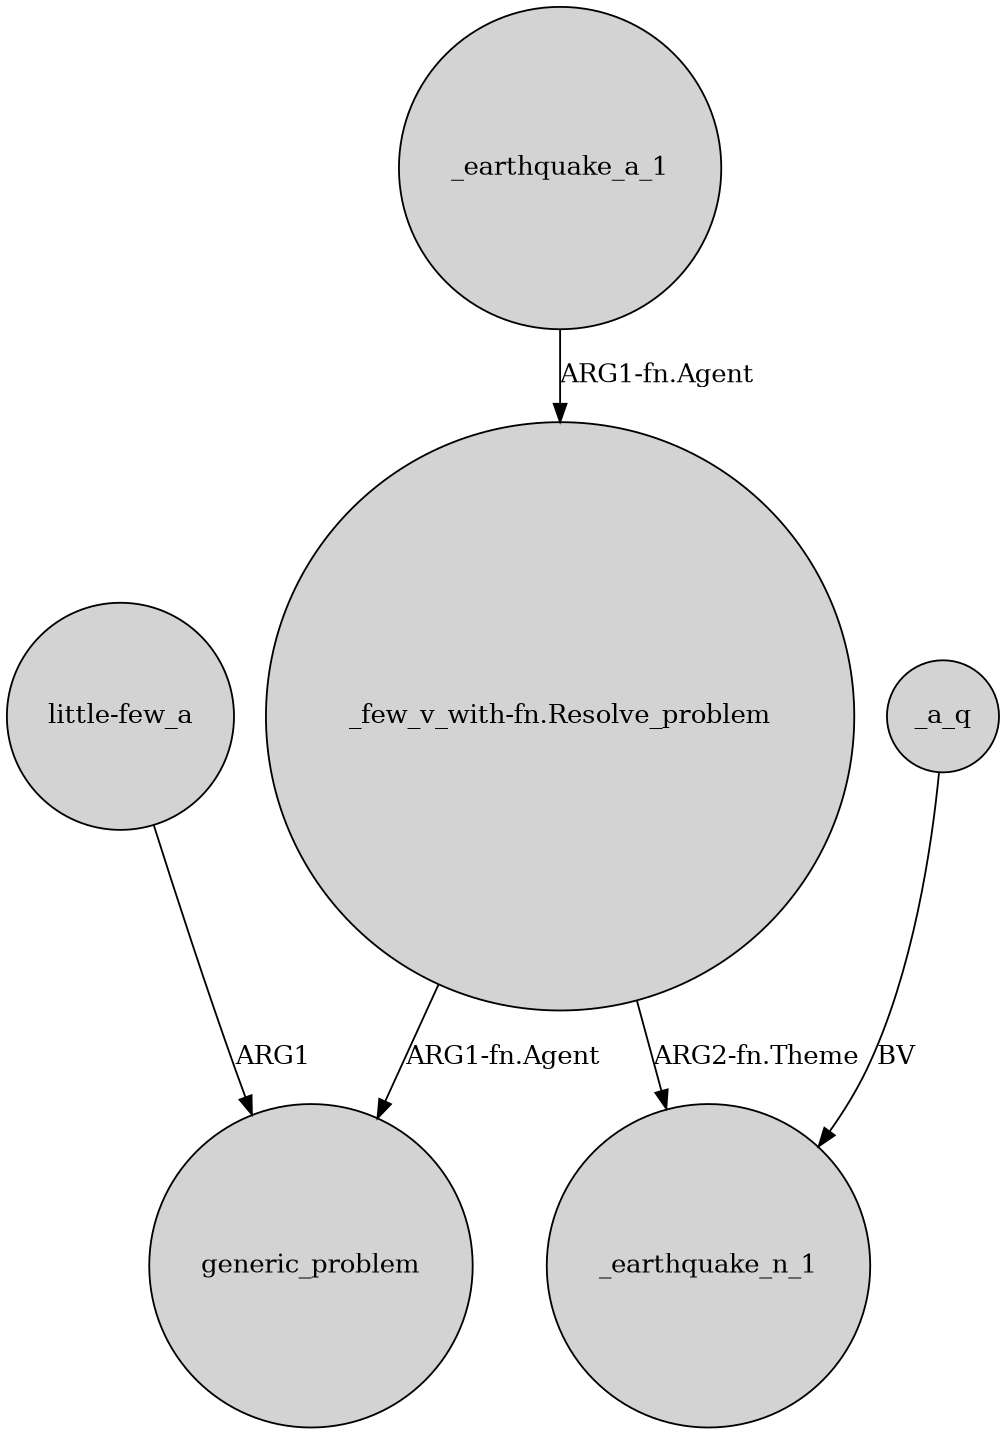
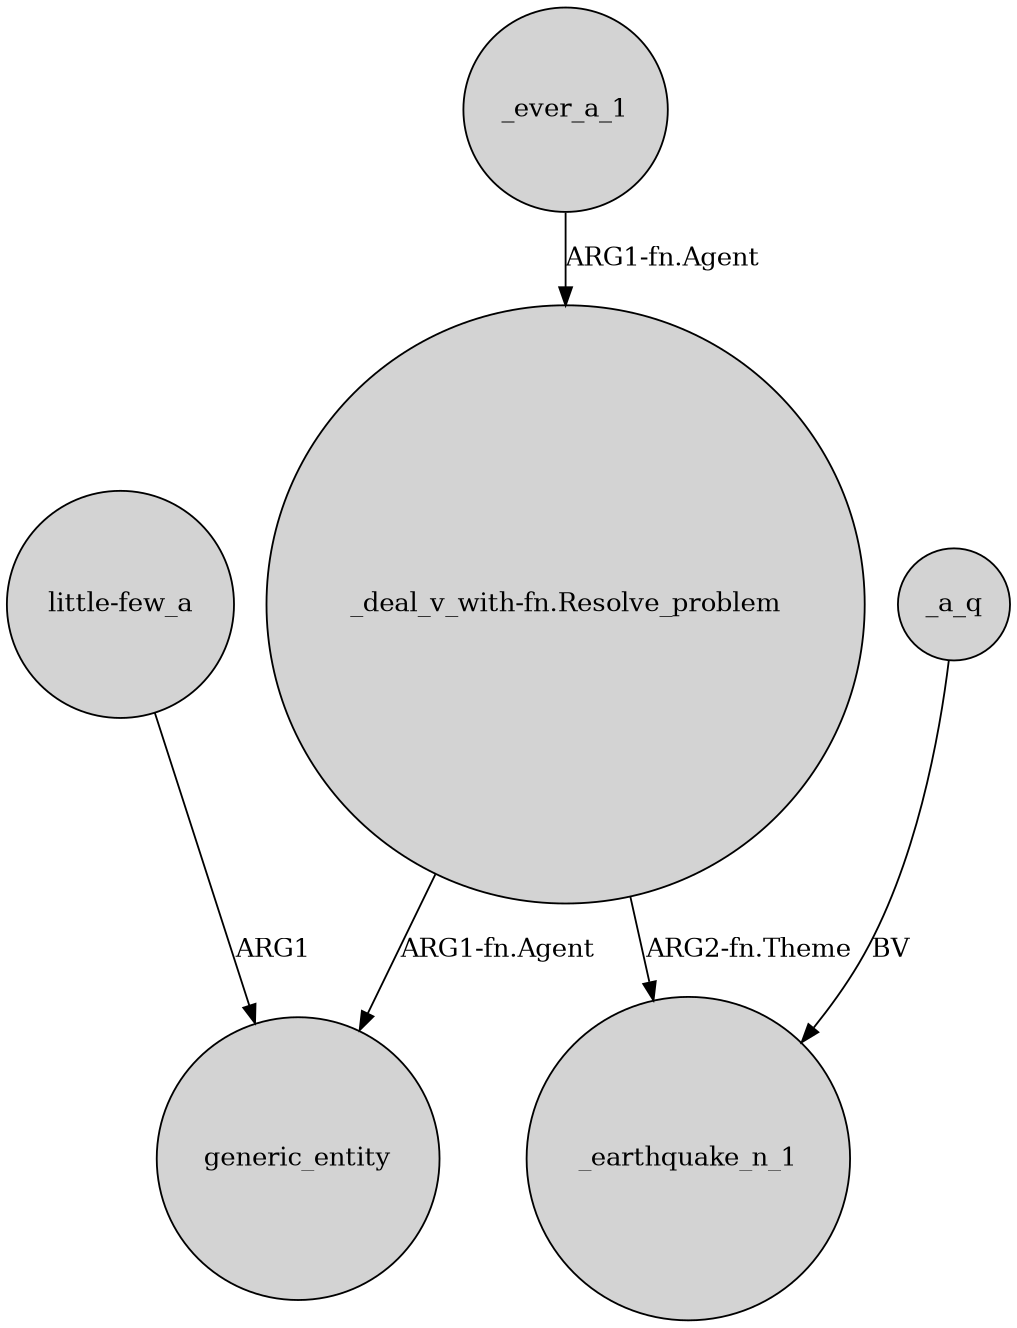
(560, 168) -> (566, 110)
(560, 716) -> (566, 604)
(311, 1266) -> (298, 1159)
